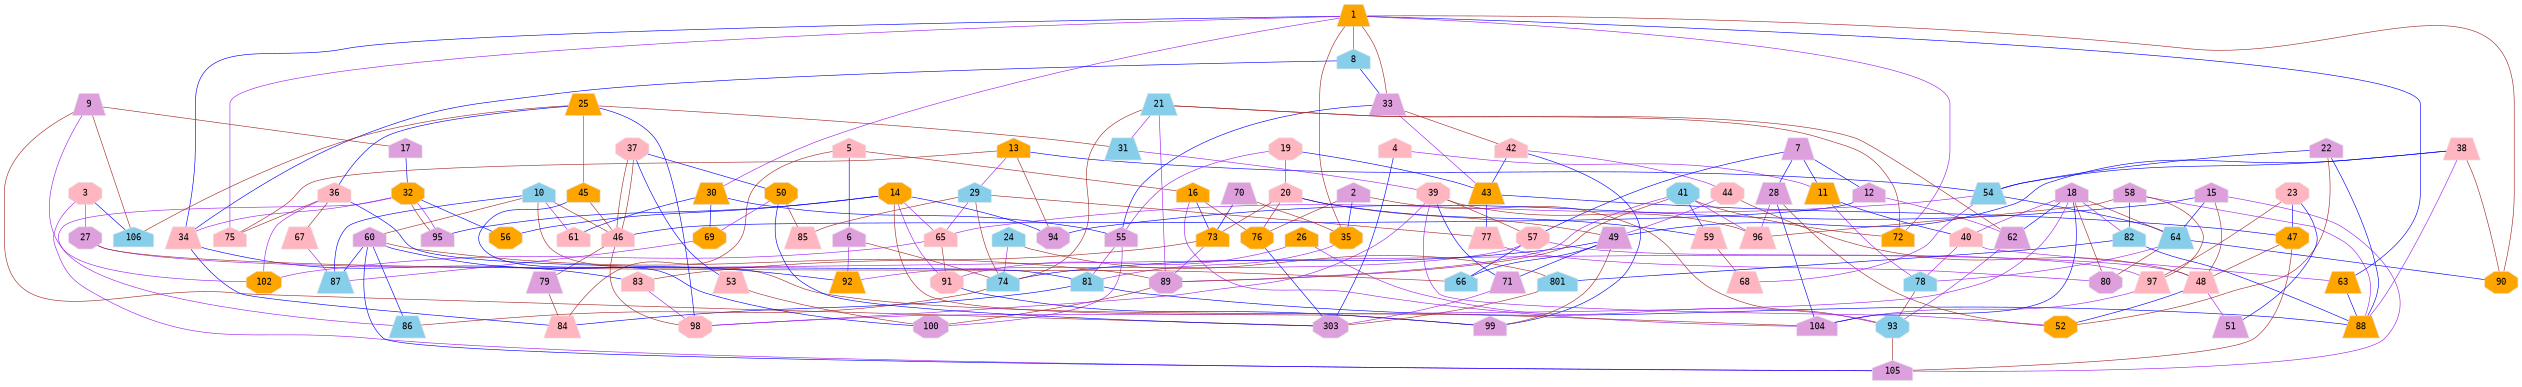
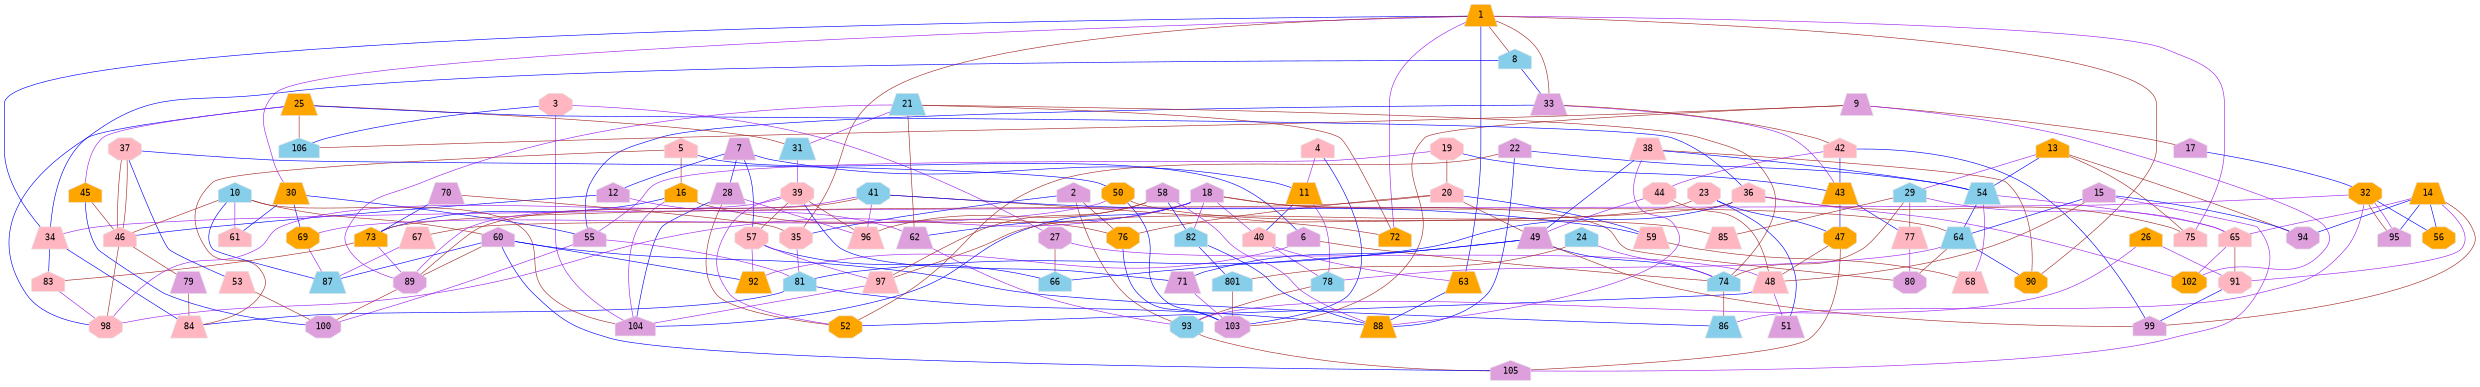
(895, 193) -> (2428, 193)
(1346, 238) -> (796, 238)
(1331, 327) -> (1232, 327)
(922, 360) -> (556, 238)
